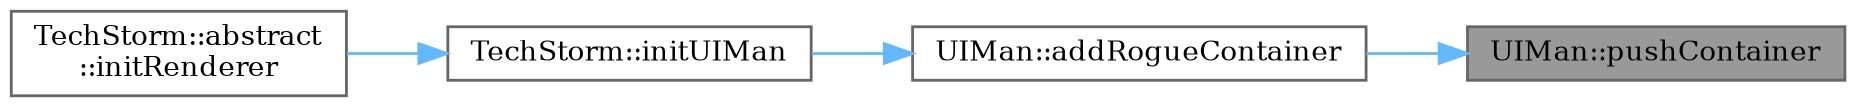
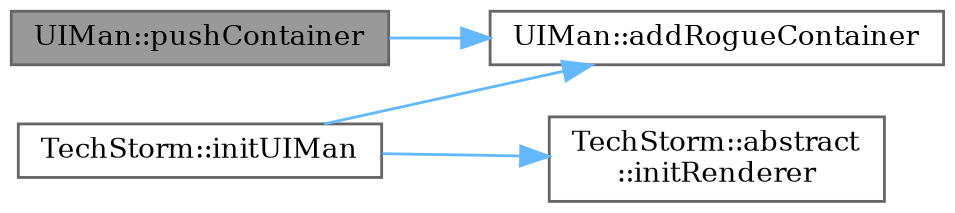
(383, 54) -> (451, 155)
(1402, 54) -> (425, 38)
